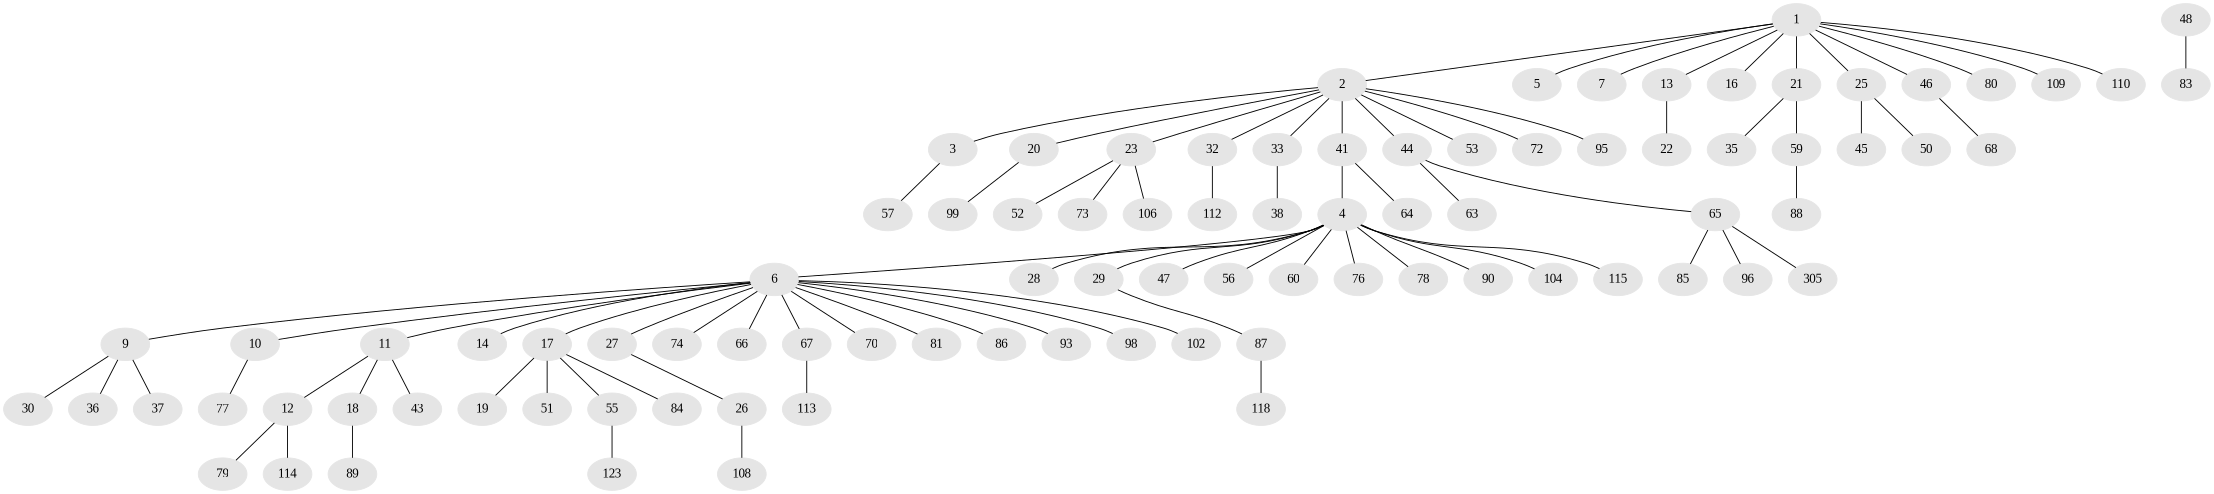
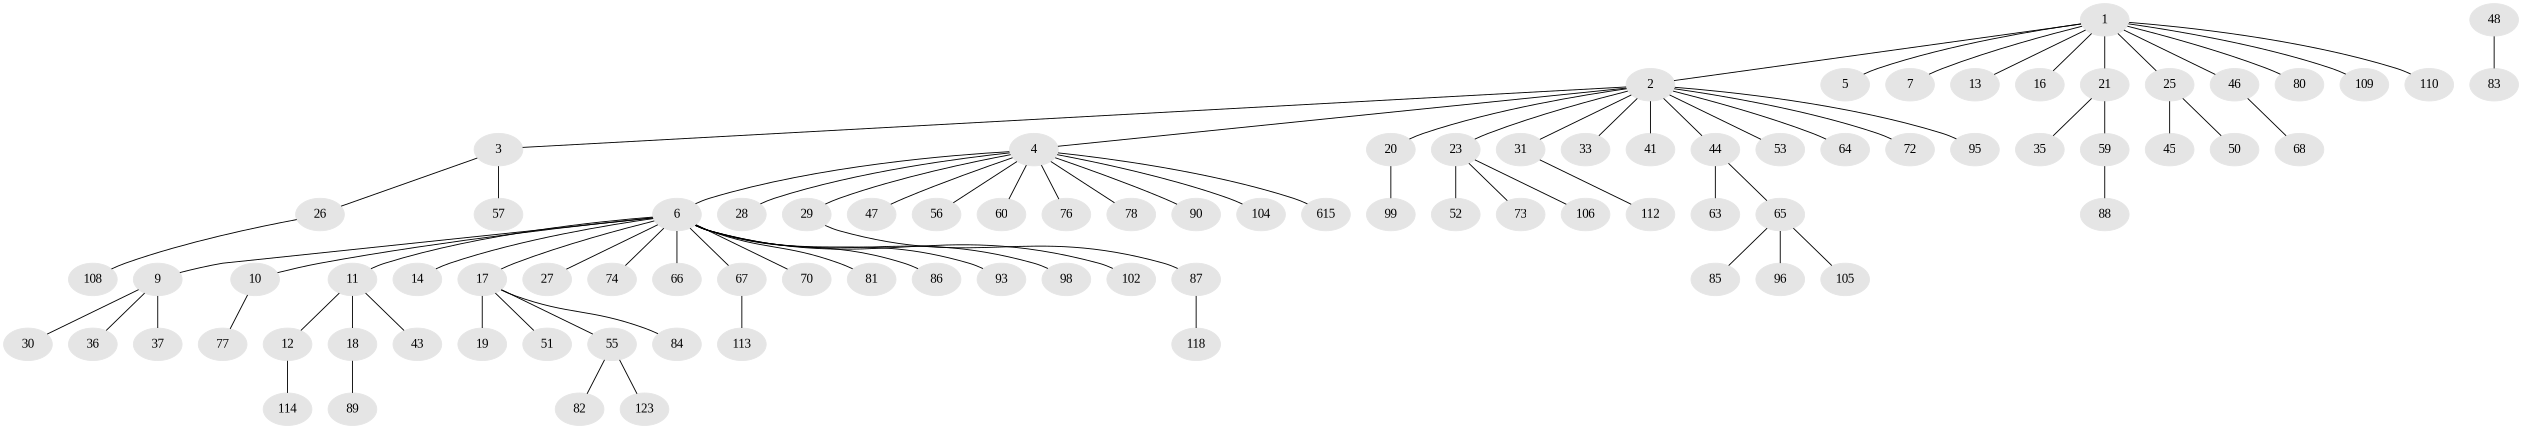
(1212, 150) -> (1521, 150)
(1667, 150) -> none
(1342, 182) -> (1342, 117)
(1375, 182) -> (1751, 112)
(1277, 215) -> none
(1618, 279) -> (1326, 215)
(1813, 279) -> (1845, 279)
(677, 377) -> (409, 182)
none -> (580, 409)
(223, 474) -> none
